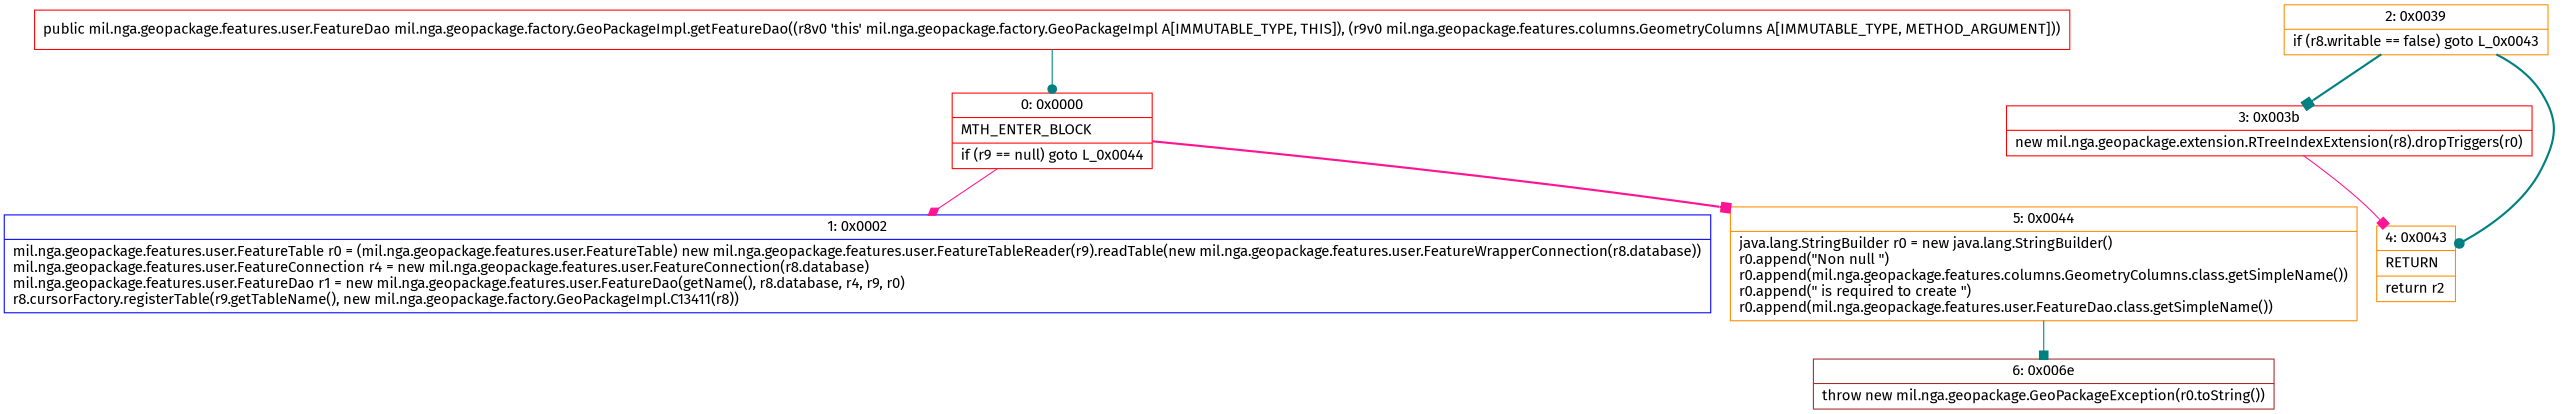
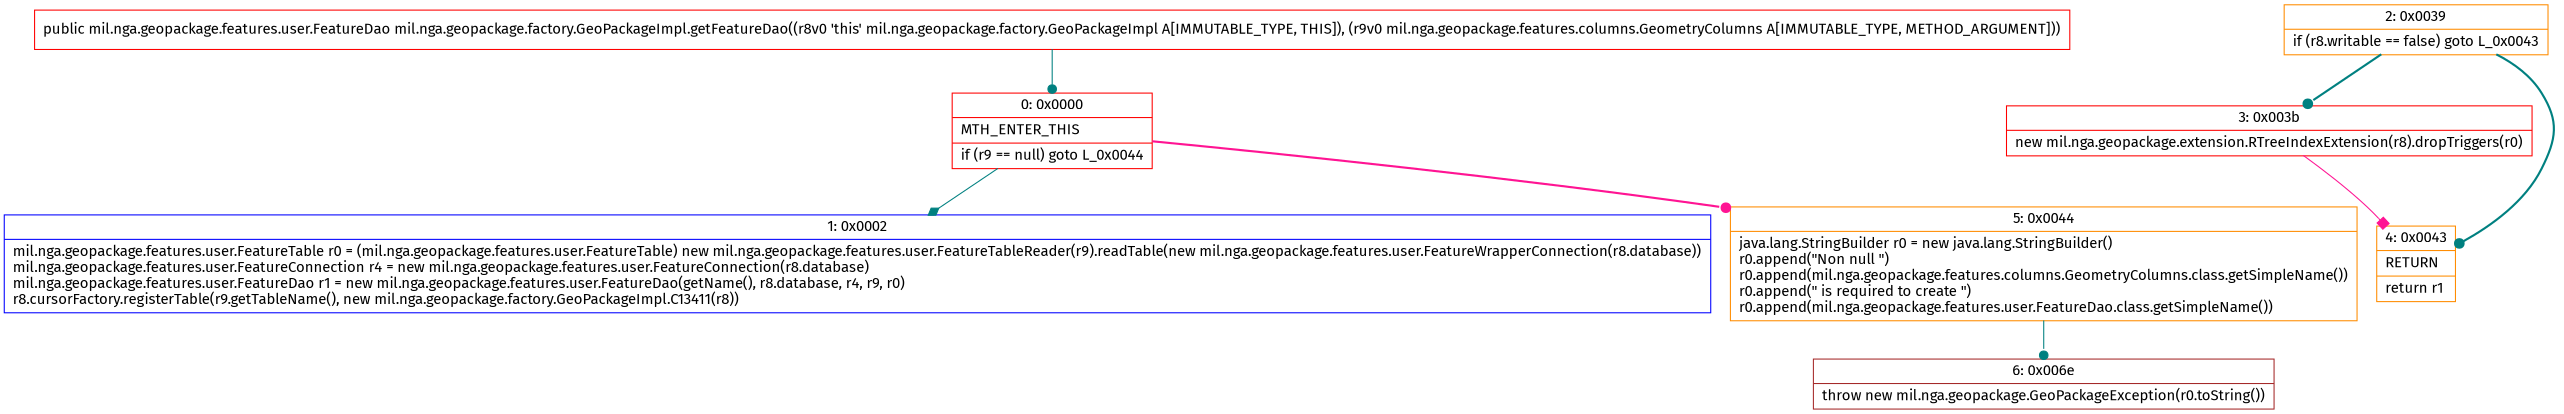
(2347, 77) -> (2347, 77)
(1027, 130) -> (1020, 130)
(1436, 171) -> (1436, 171)
(968, 188) -> (968, 188)
(2415, 288) -> (2414, 288)
(2044, 335) -> (2044, 335)
